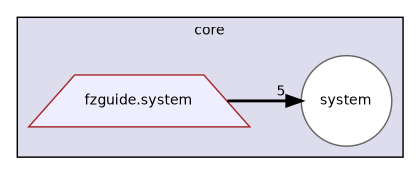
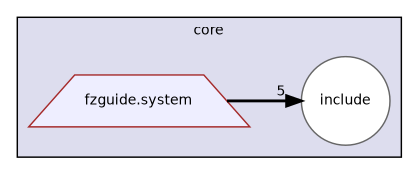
(347, 101) -> (346, 101)
